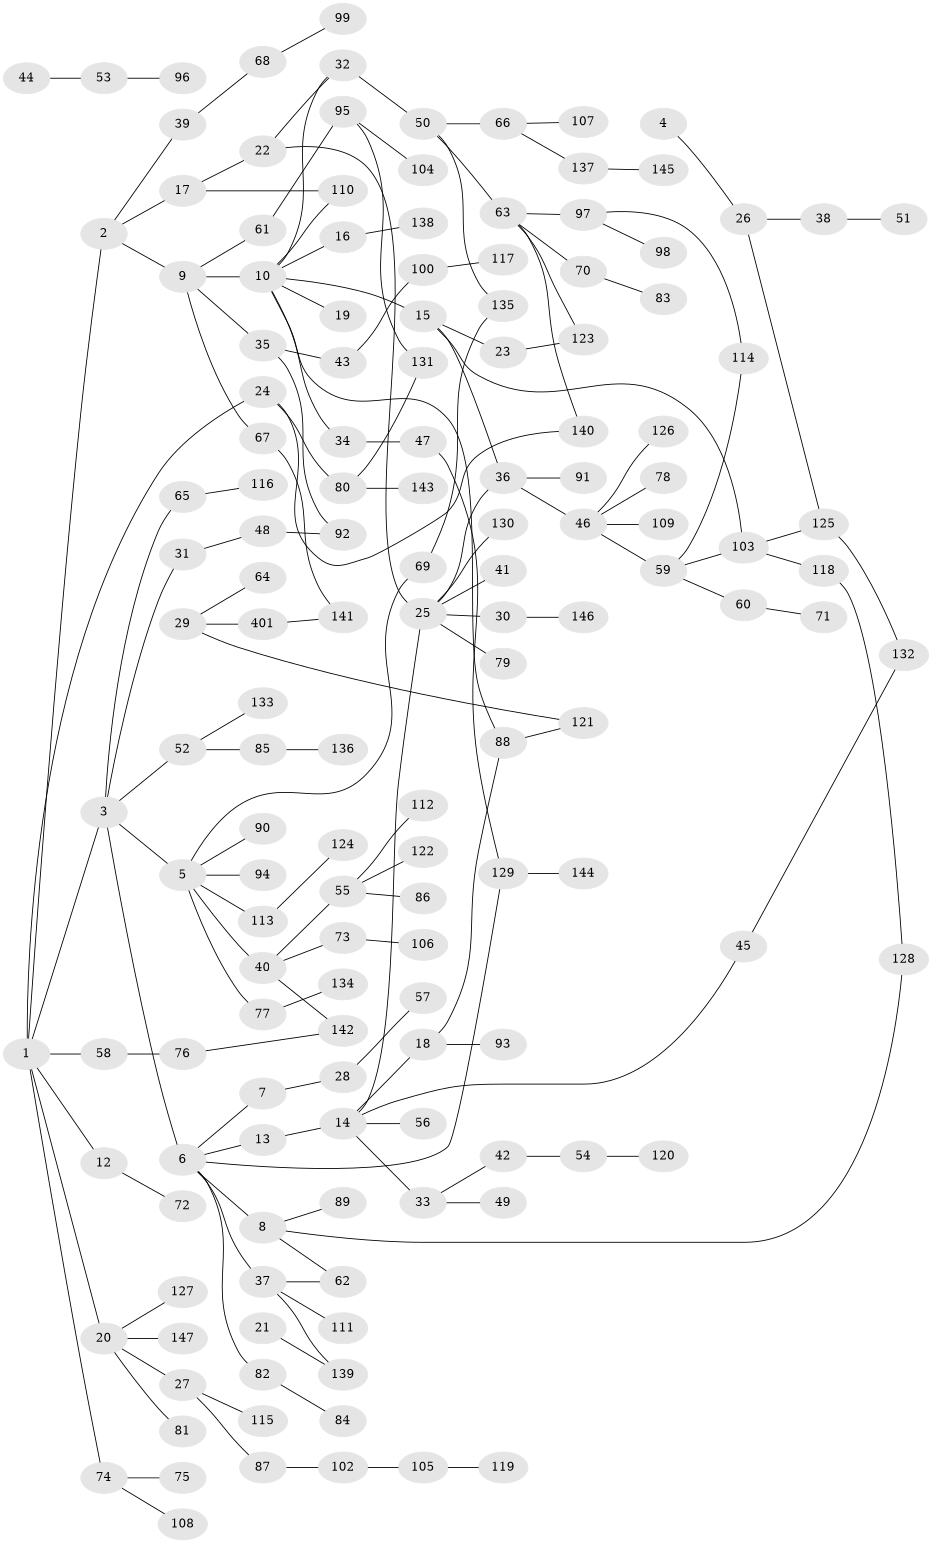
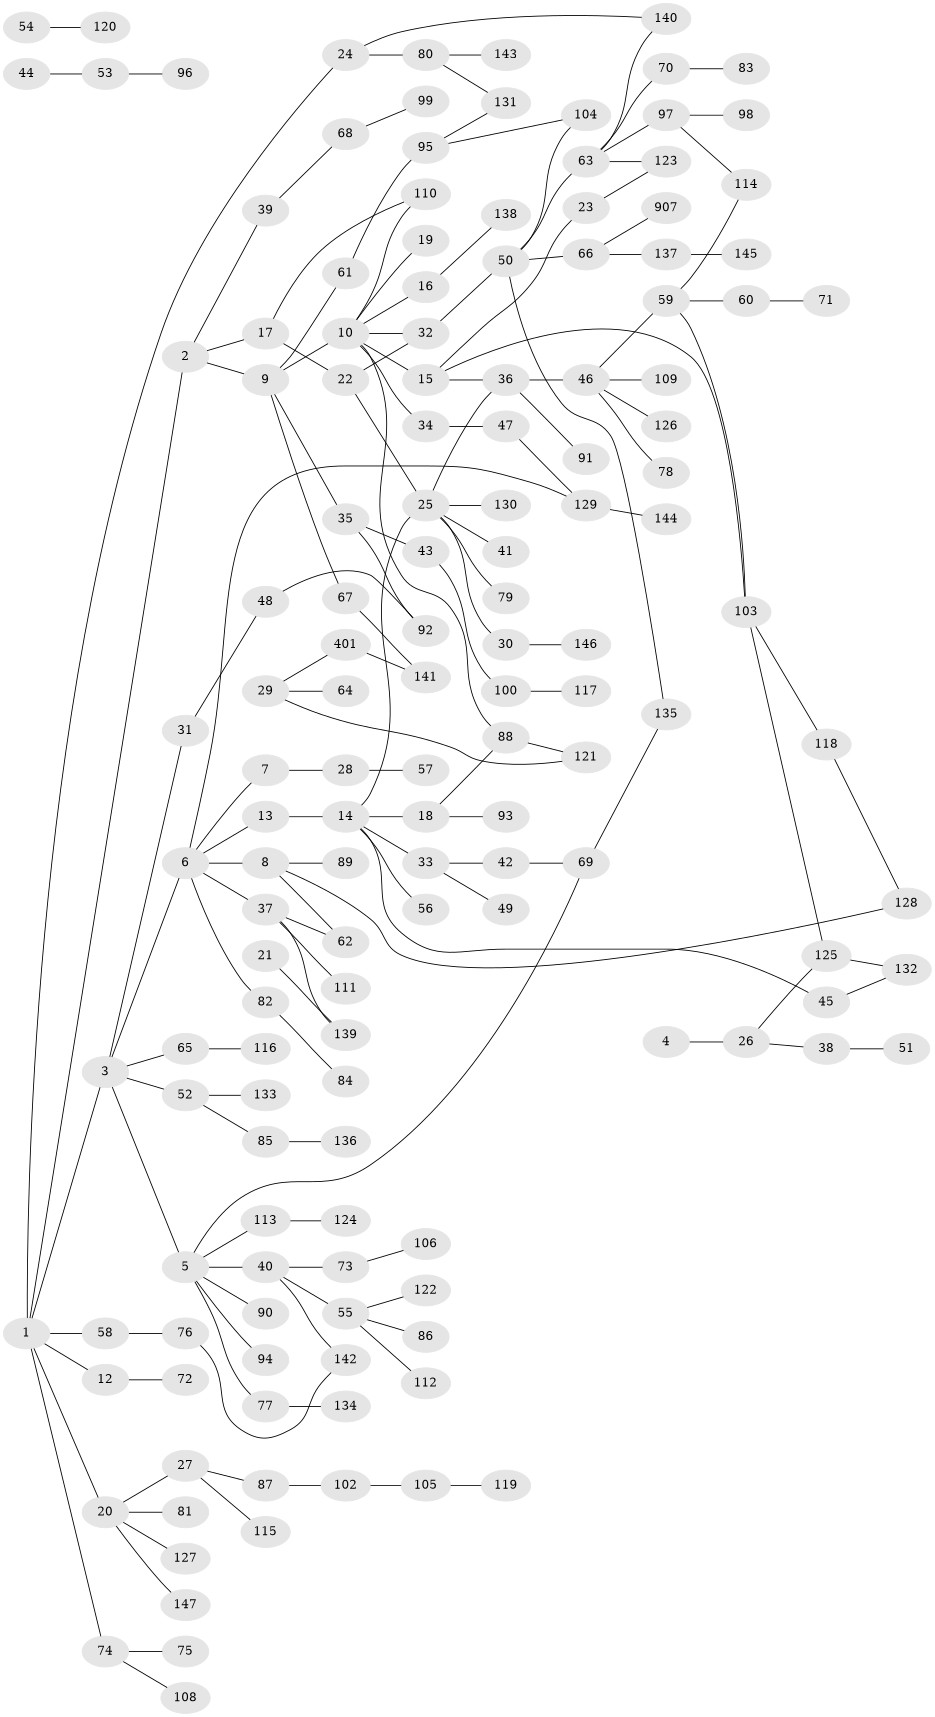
(583, 122) -> (666, 208)
none -> (546, 189)
(543, 1156) -> (546, 863)
